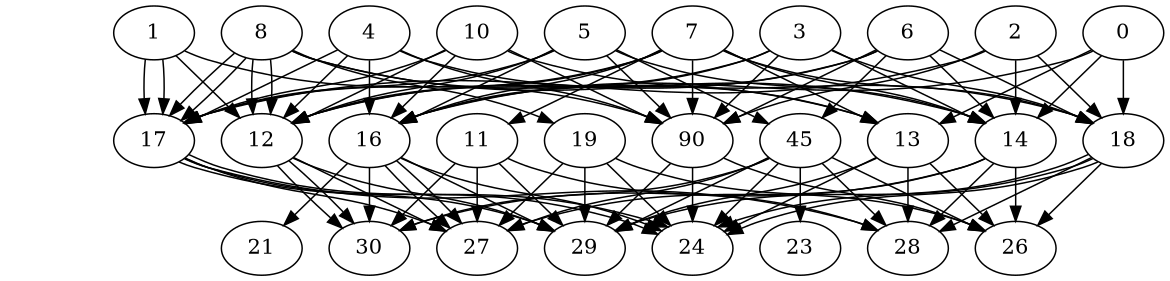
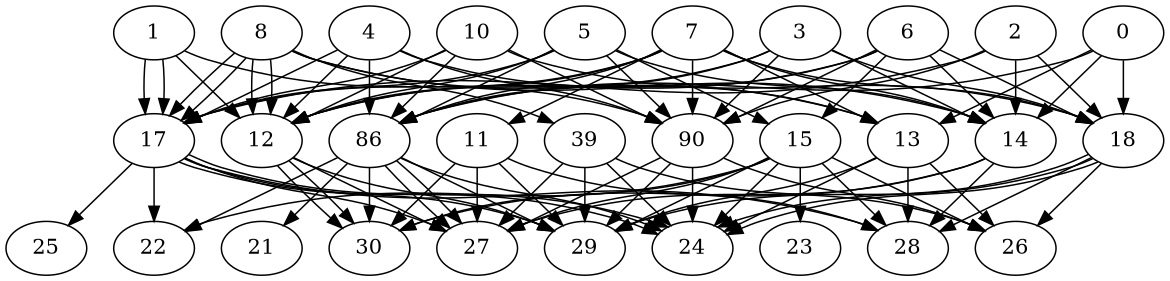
(369, 141) -> (369, 141)
(585, 141) -> (585, 141)
(800, 141) -> (800, 141)
(1016, 187) -> none
none -> (592, 191)
none -> (46, 248)
none -> (154, 248)
